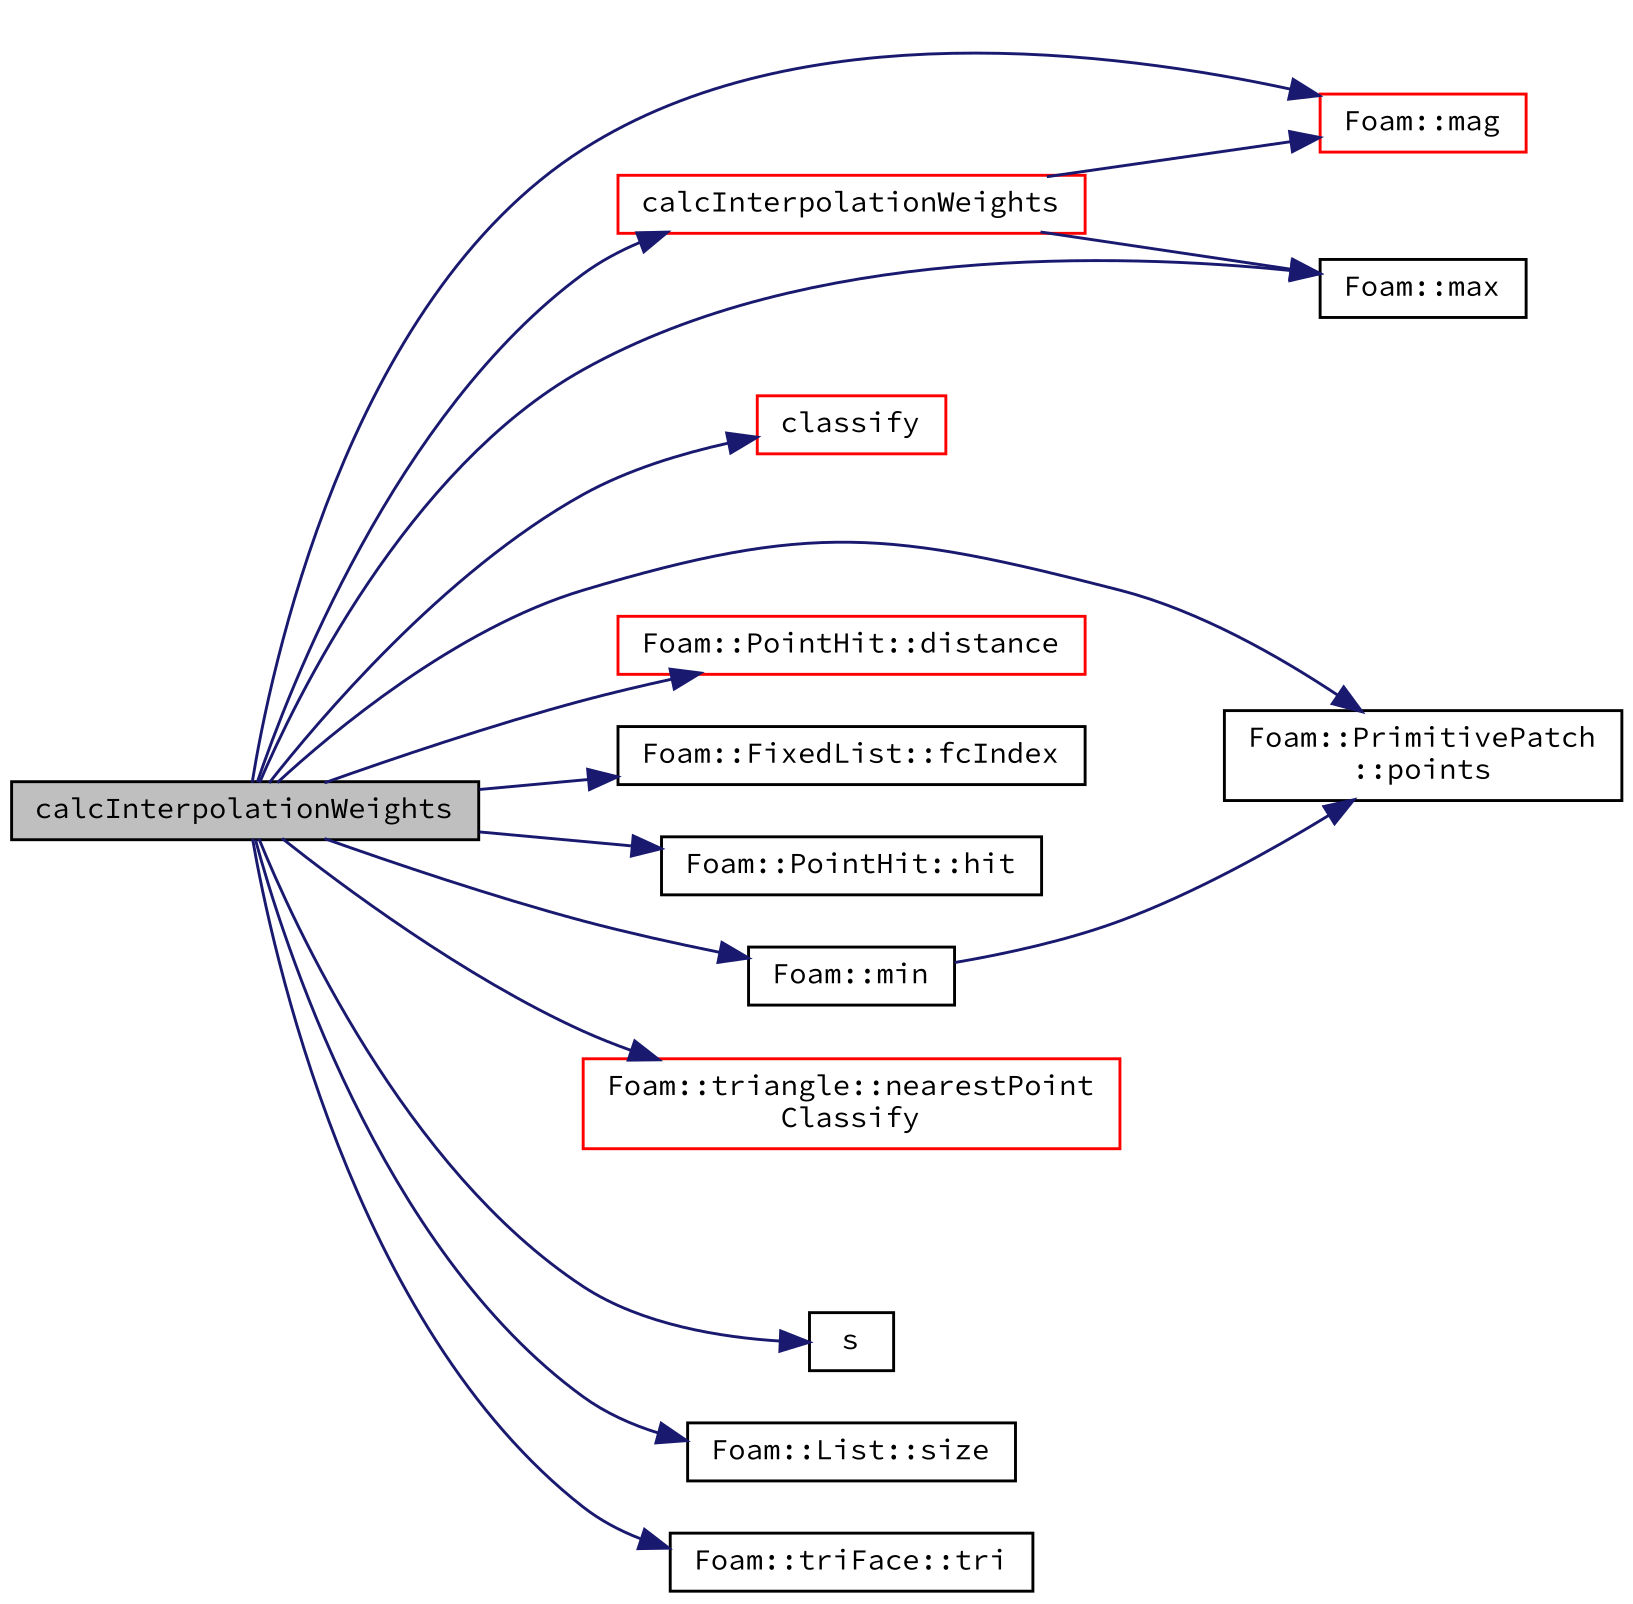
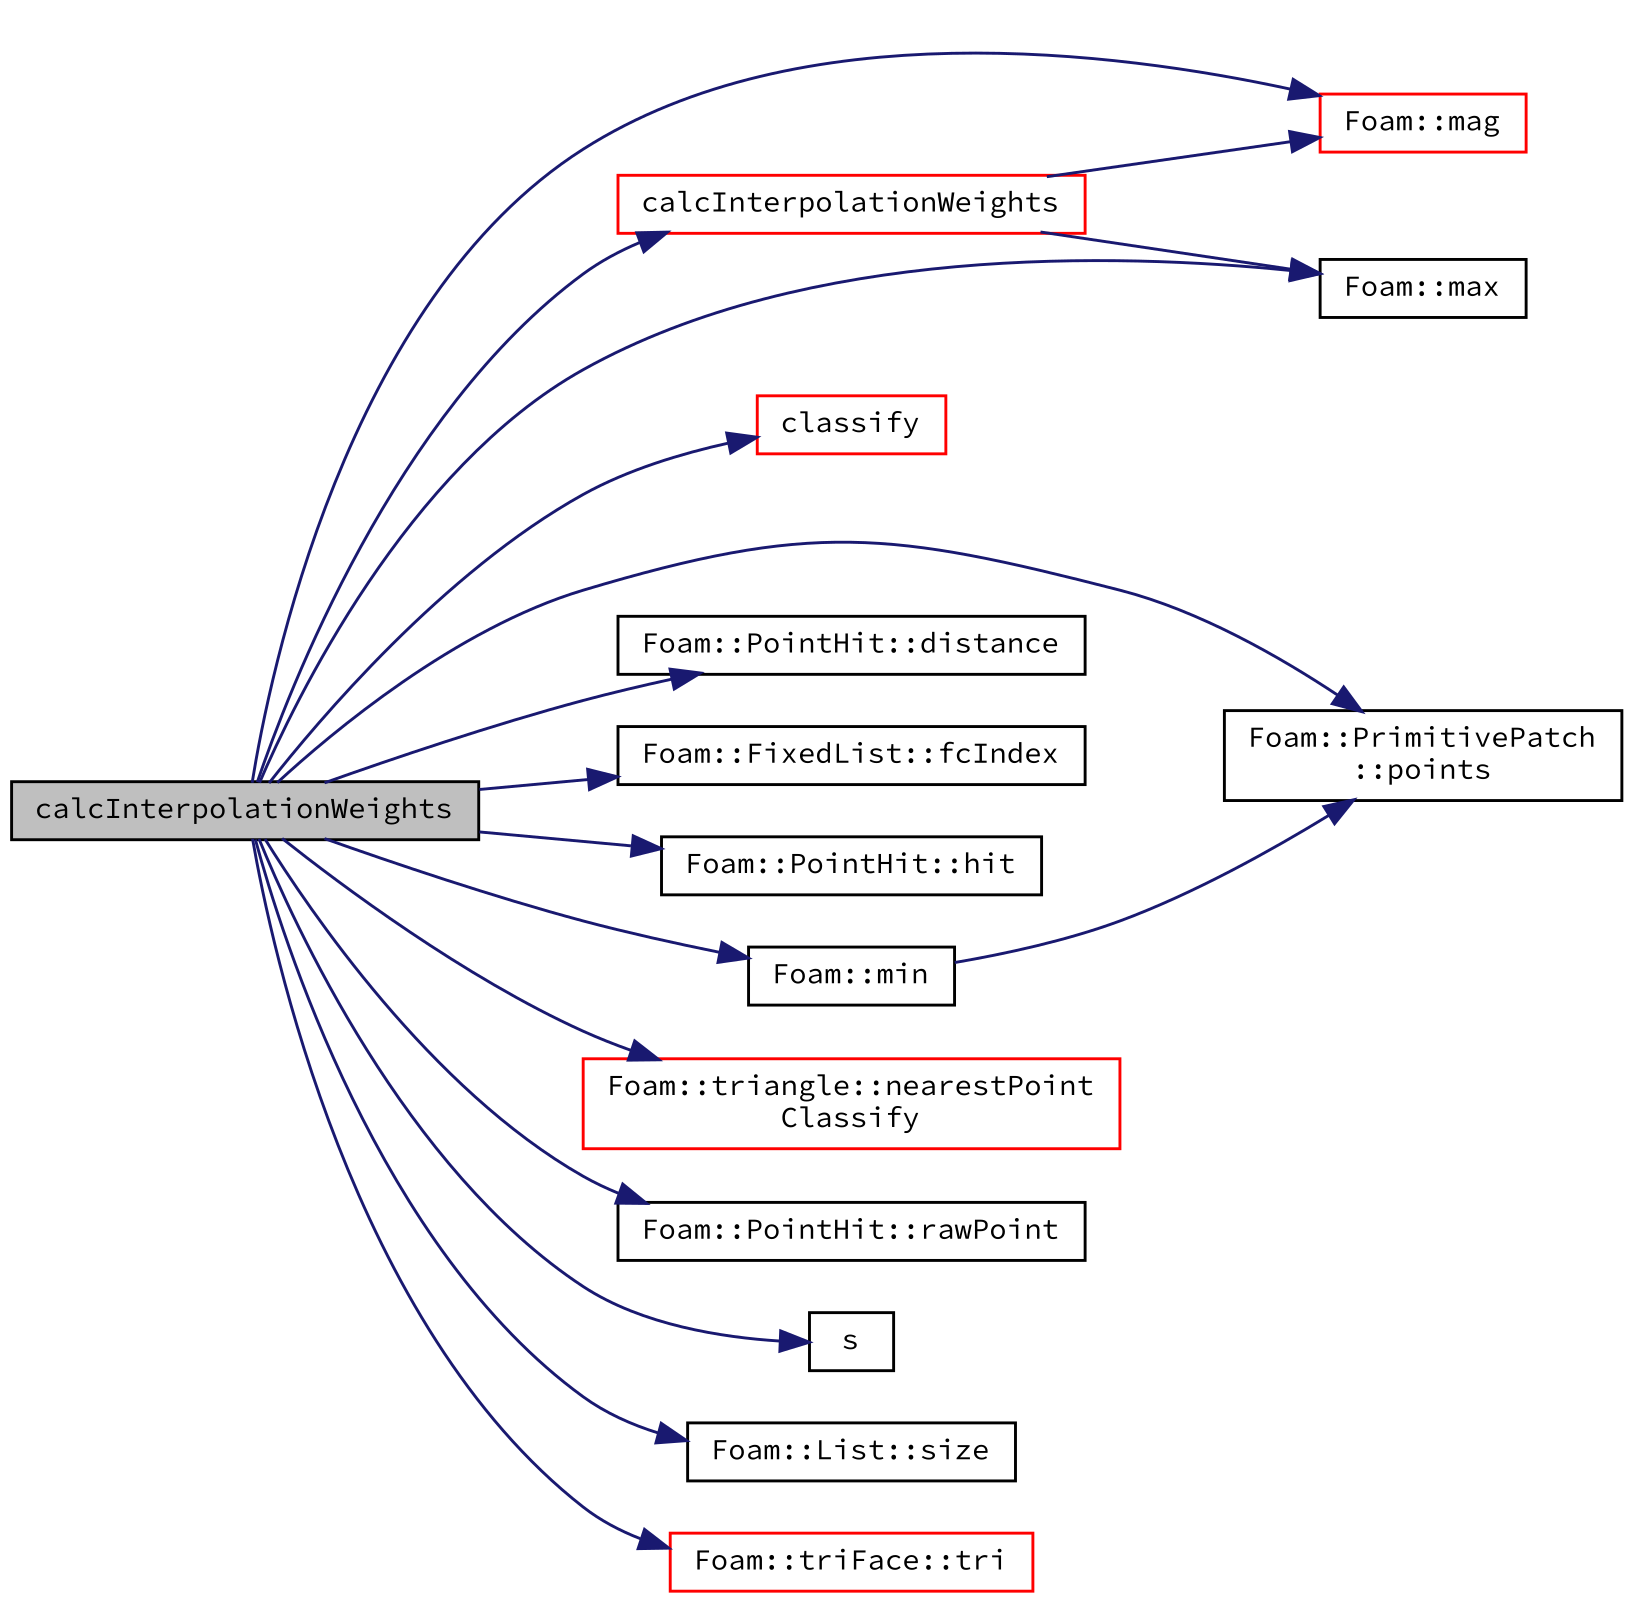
(852, 645) -> (852, 645)
none -> (852, 1231)
(852, 1562) -> (852, 1562)
